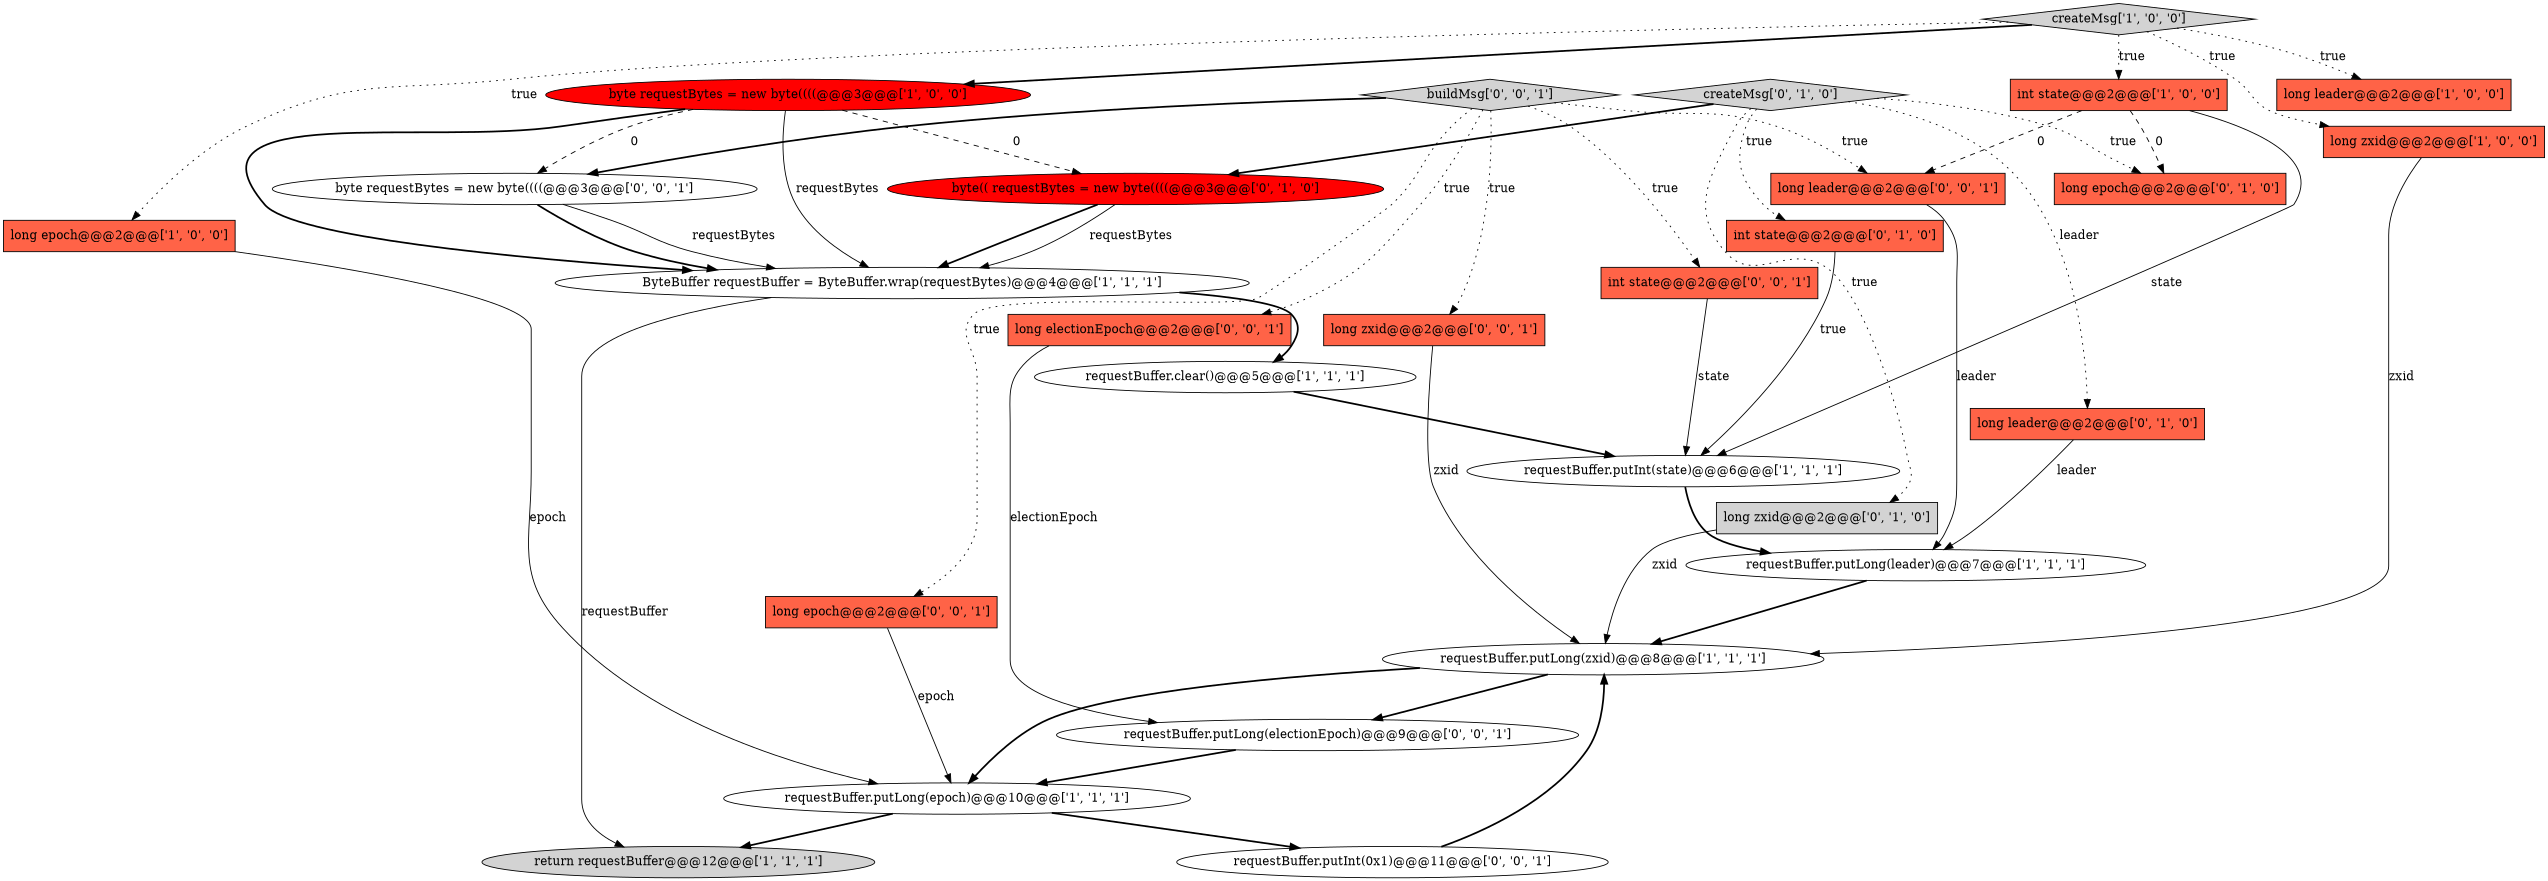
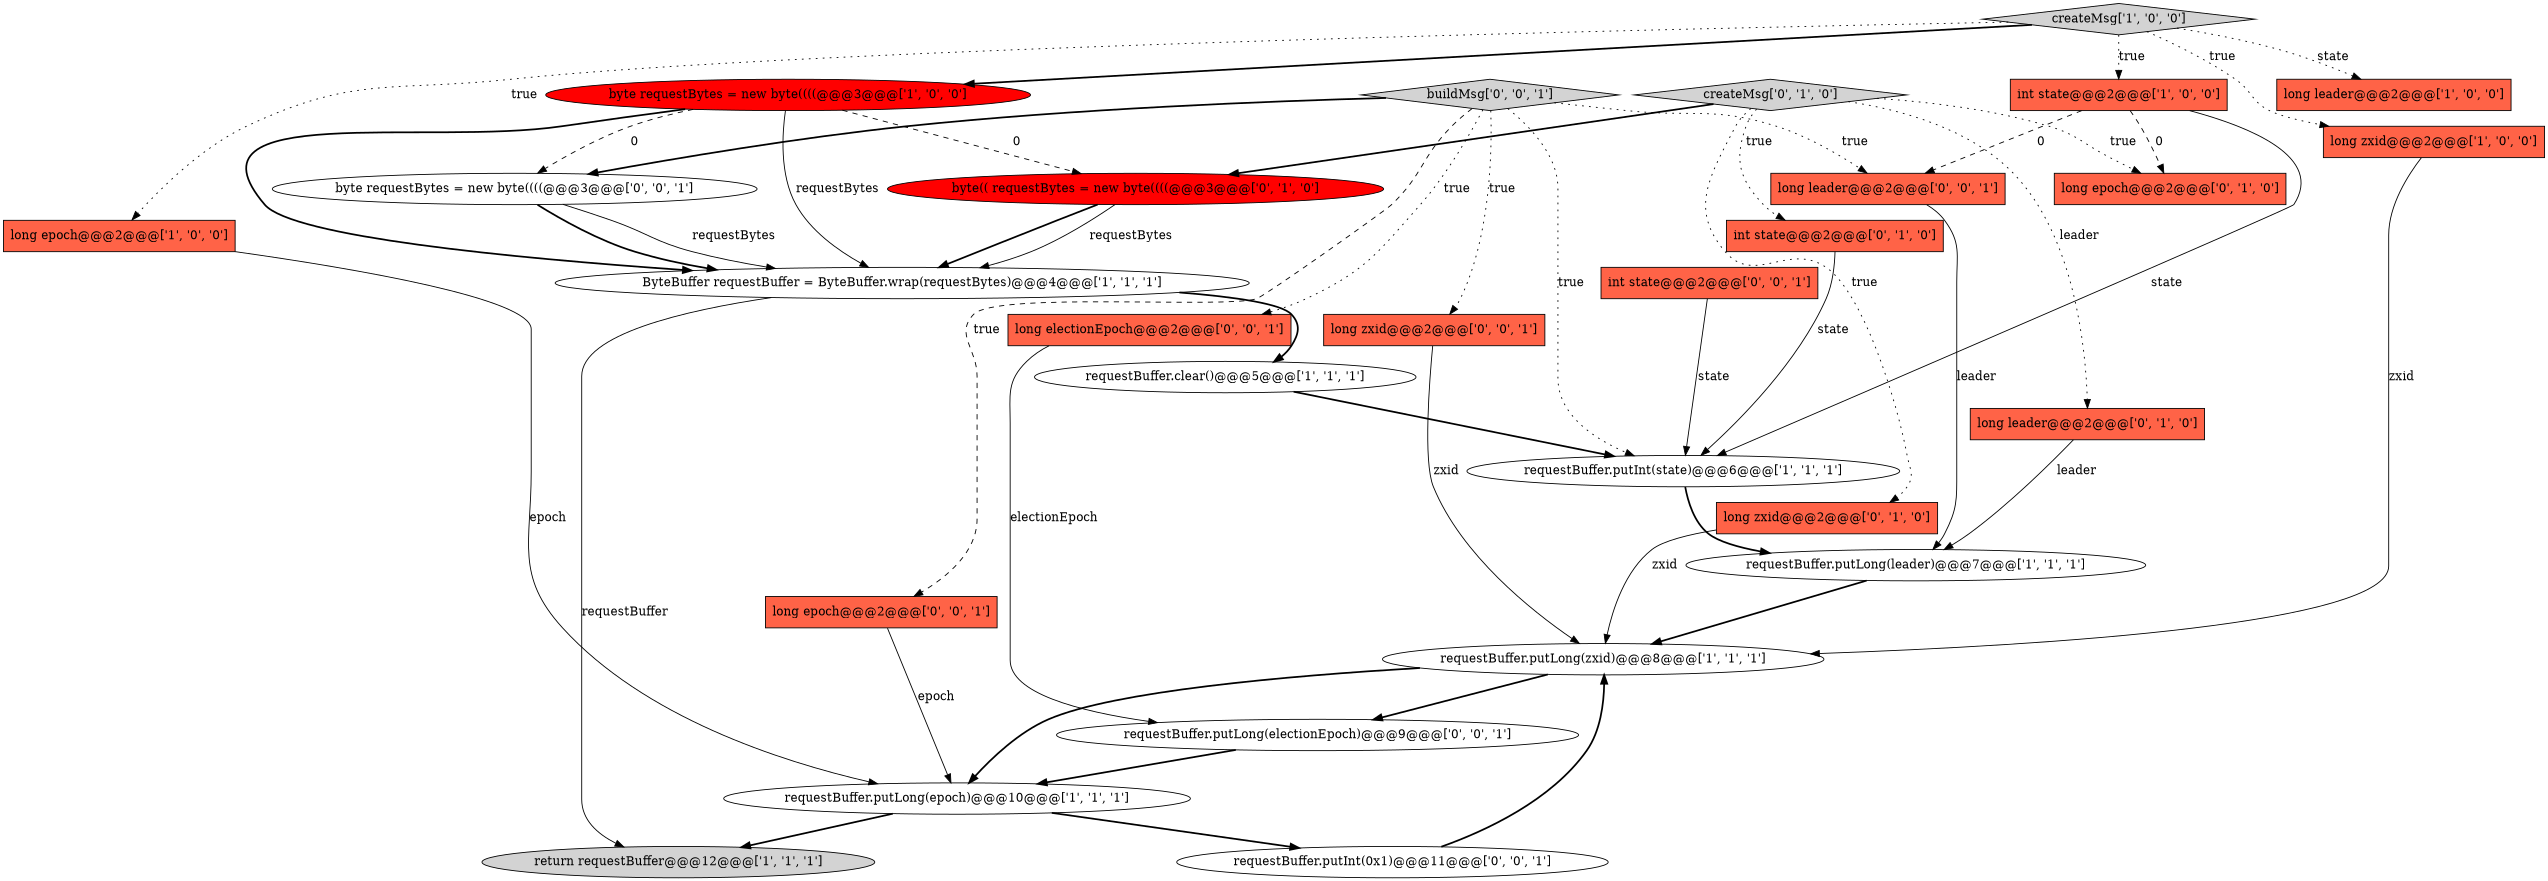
(2333, 57) -> (2333, 57)
(1622, 171) -> (1558, 288)
(1108, 302) -> (1108, 302)
(1834, 330) -> (1834, 330)
(1827, 518) -> (1827, 518)
